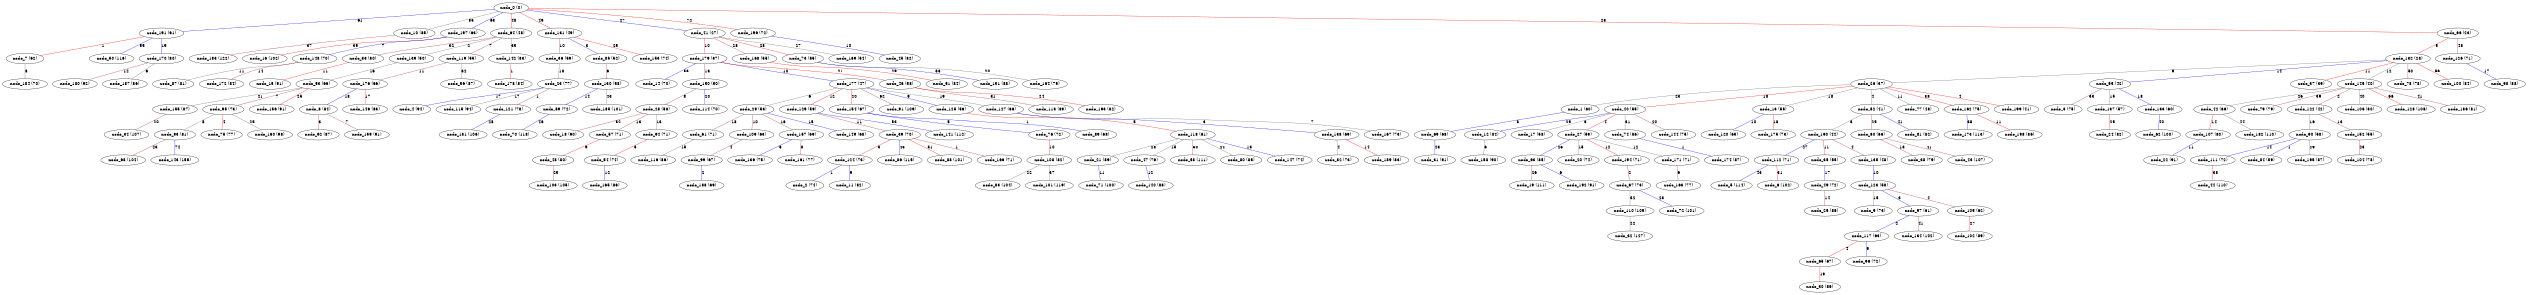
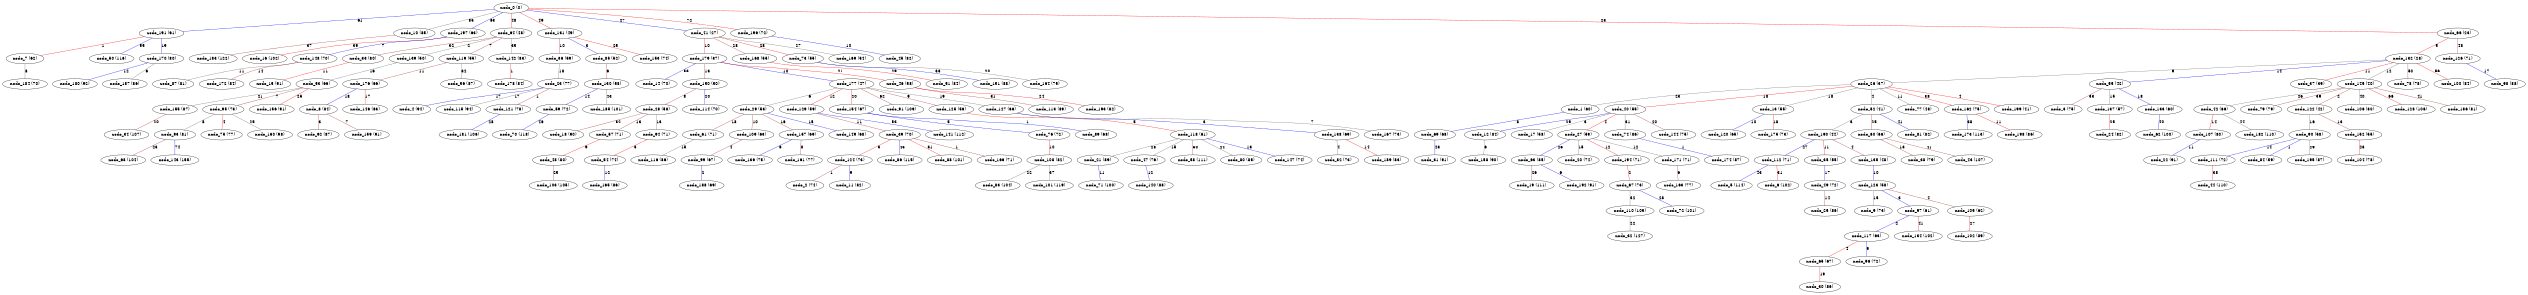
(118, 71) -> (118, 71)
(901, 97) -> (901, 97)
(827, 173) -> (827, 173)
